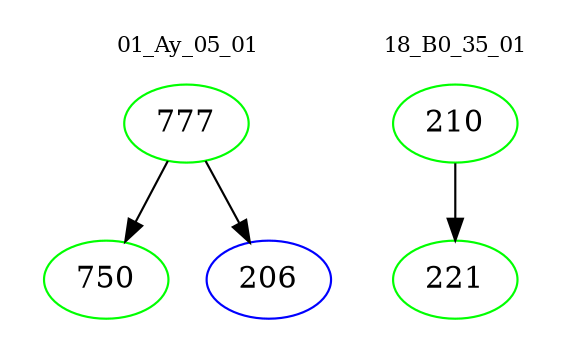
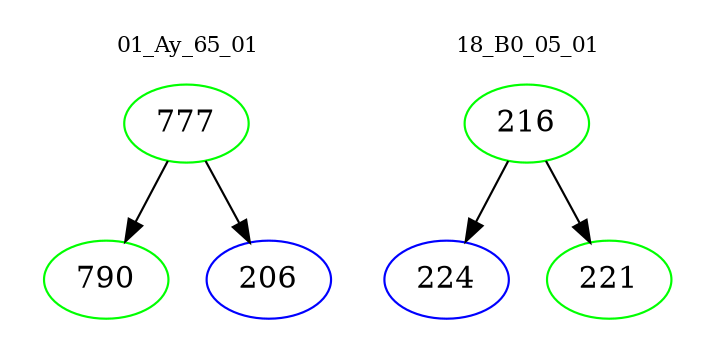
(188, 47) -> (188, 47)
(455, 47) -> (528, 47)
(455, 124) -> (527, 124)
(106, 280) -> (106, 280)
none -> (447, 280)
